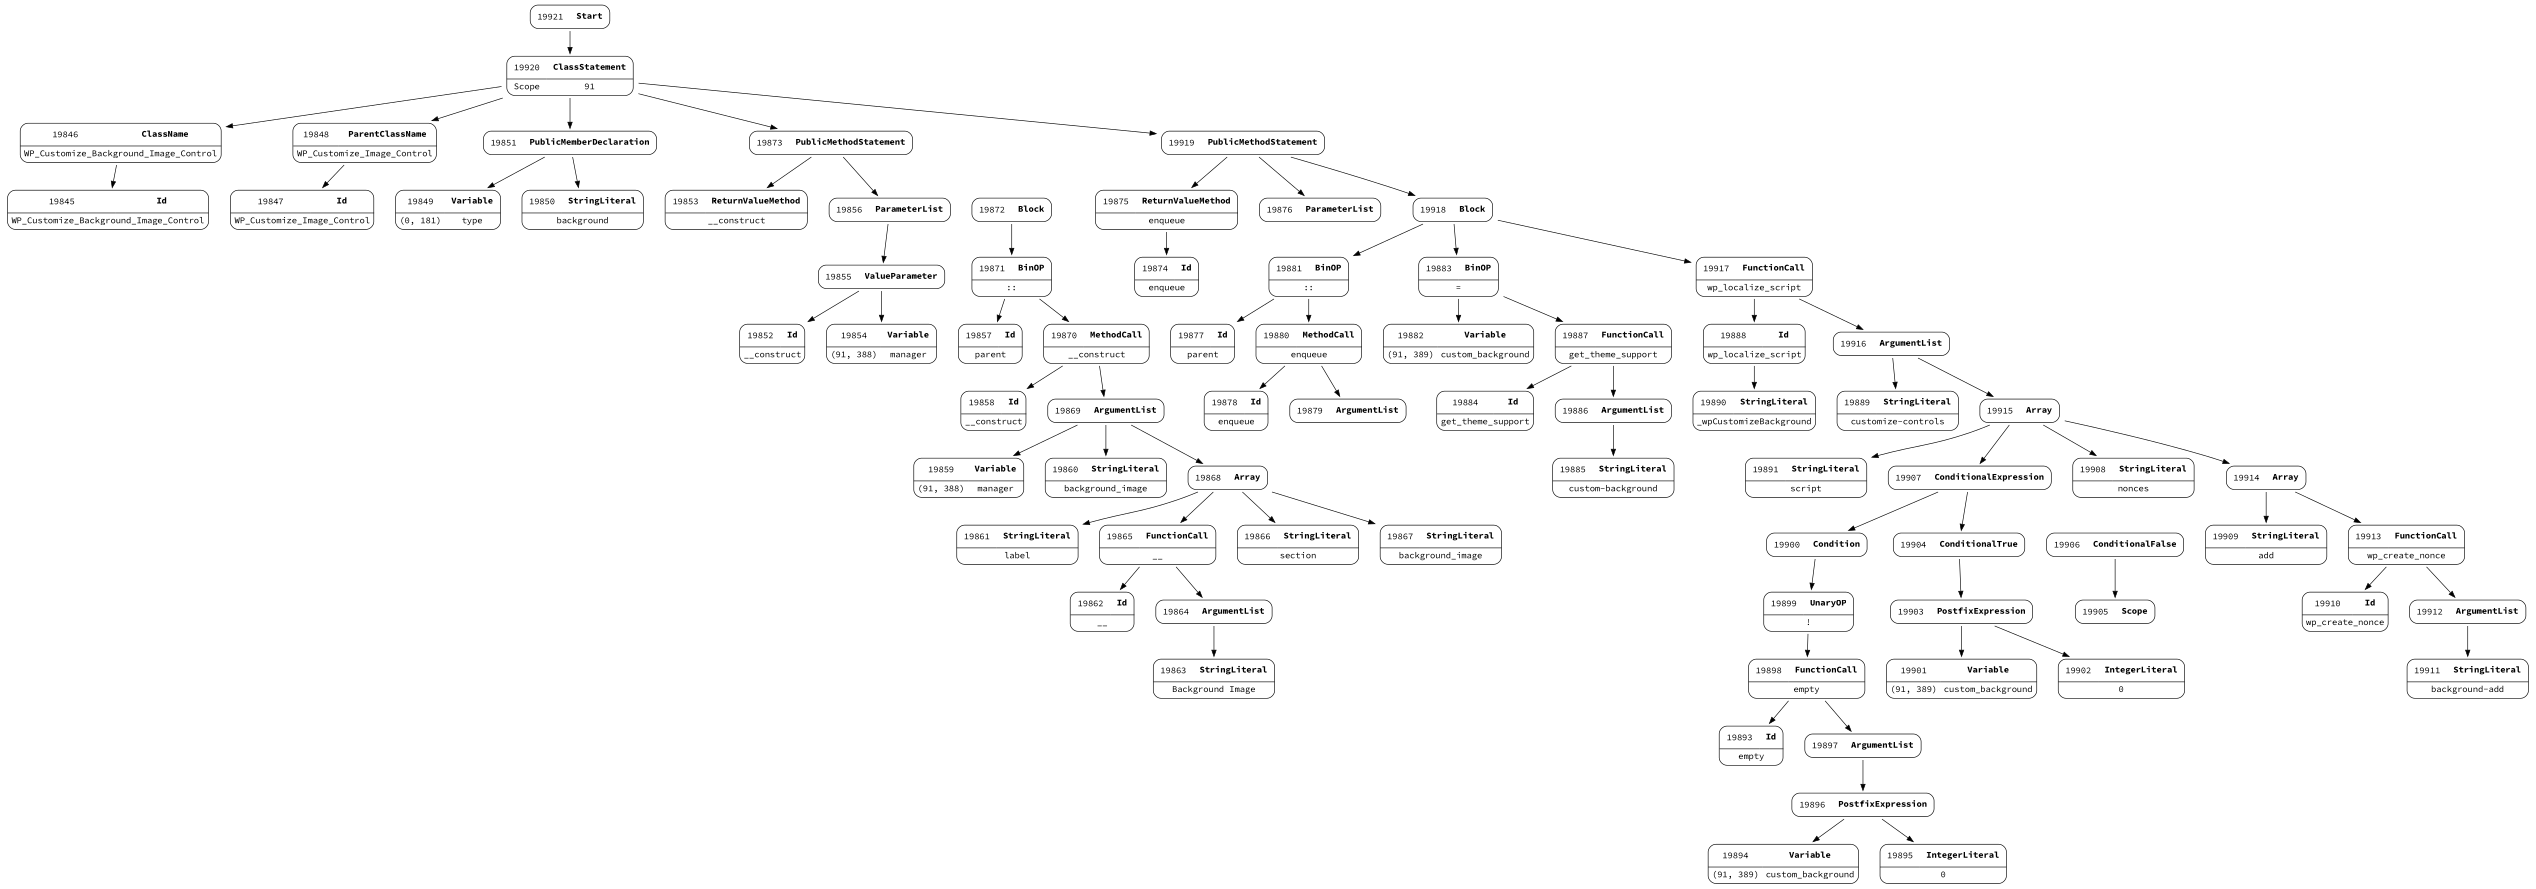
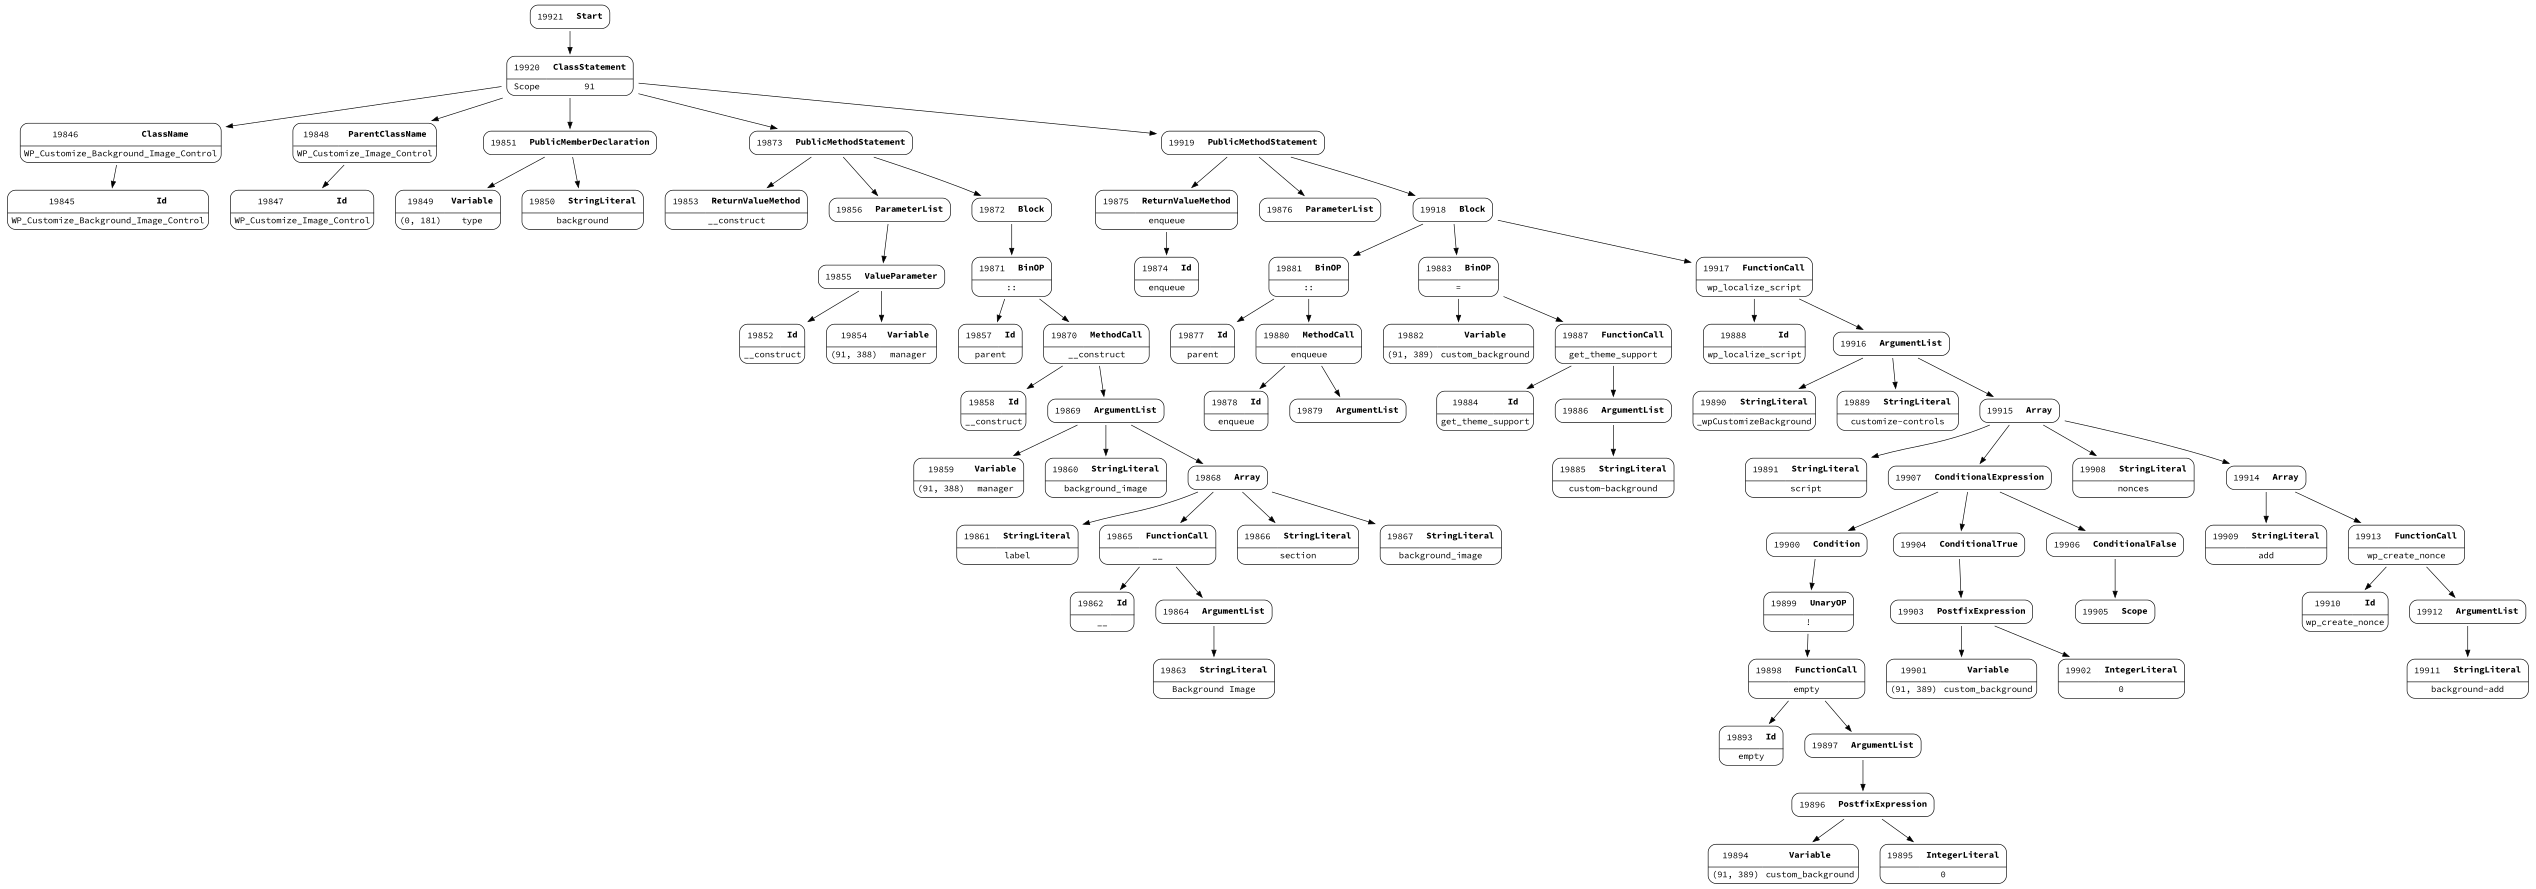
none -> (924, 174)
(1754, 374) -> (1834, 372)
none -> (2039, 510)
